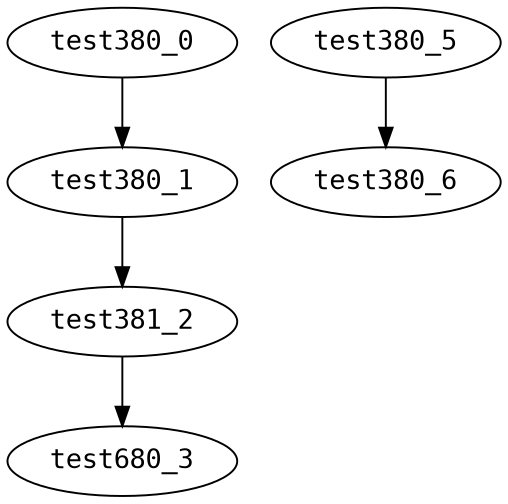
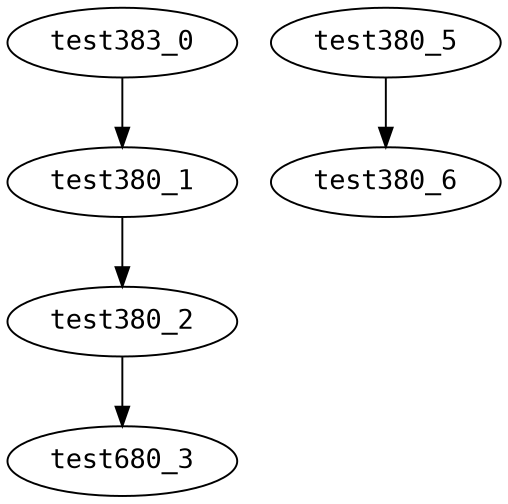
(122, 43) -> (122, 43)
(122, 322) -> (122, 322)
